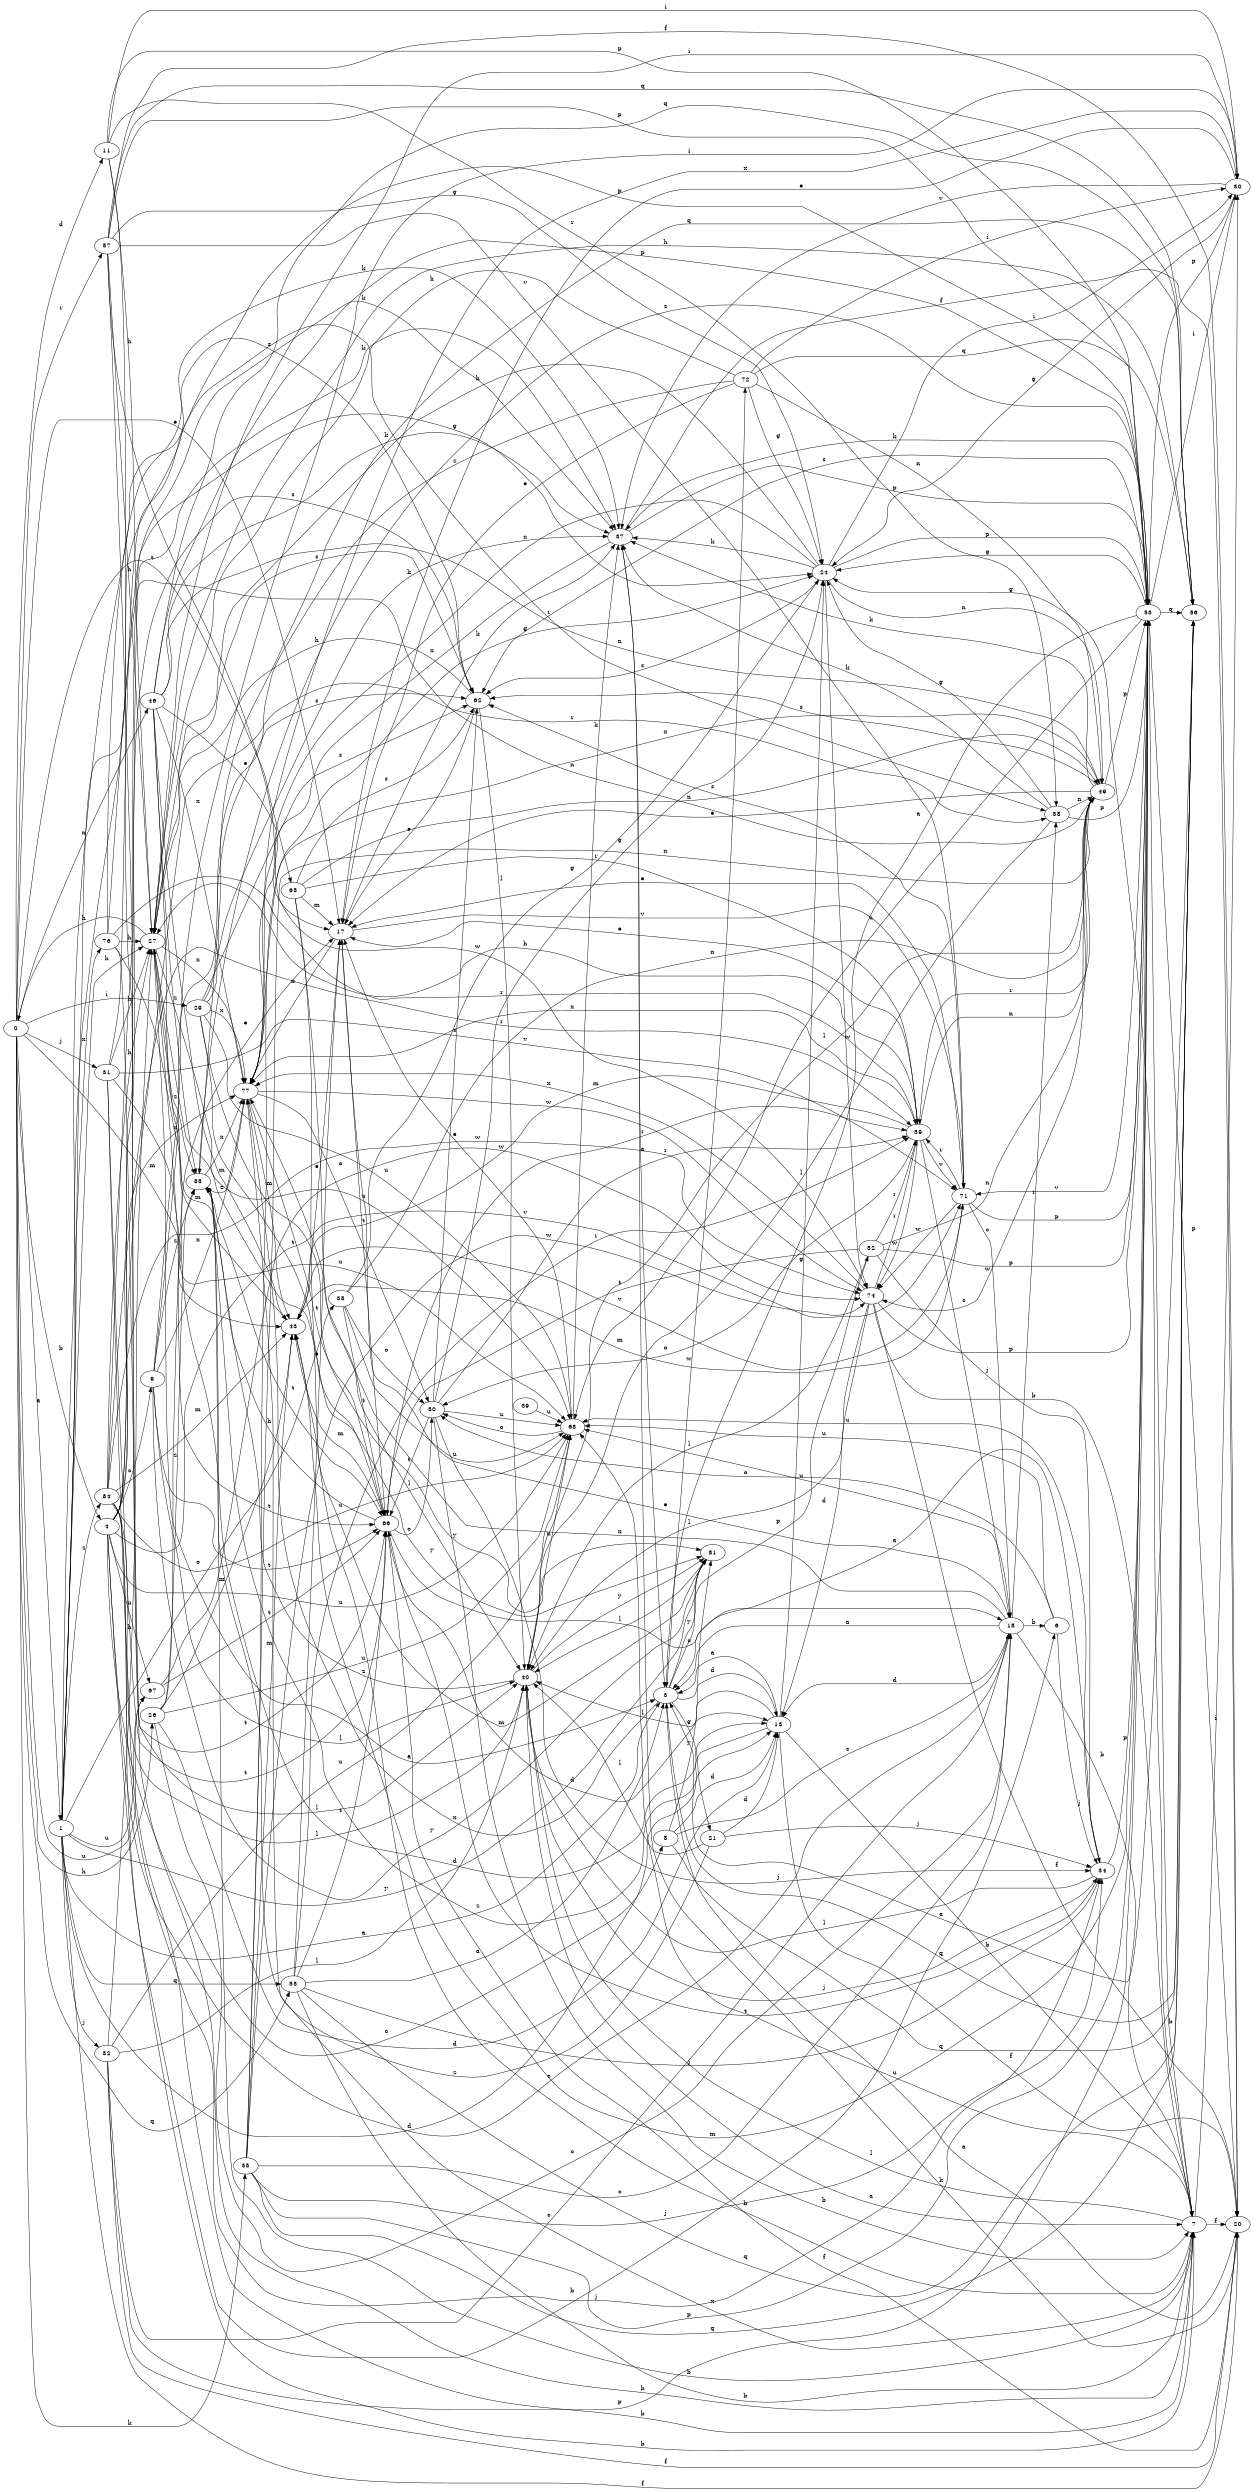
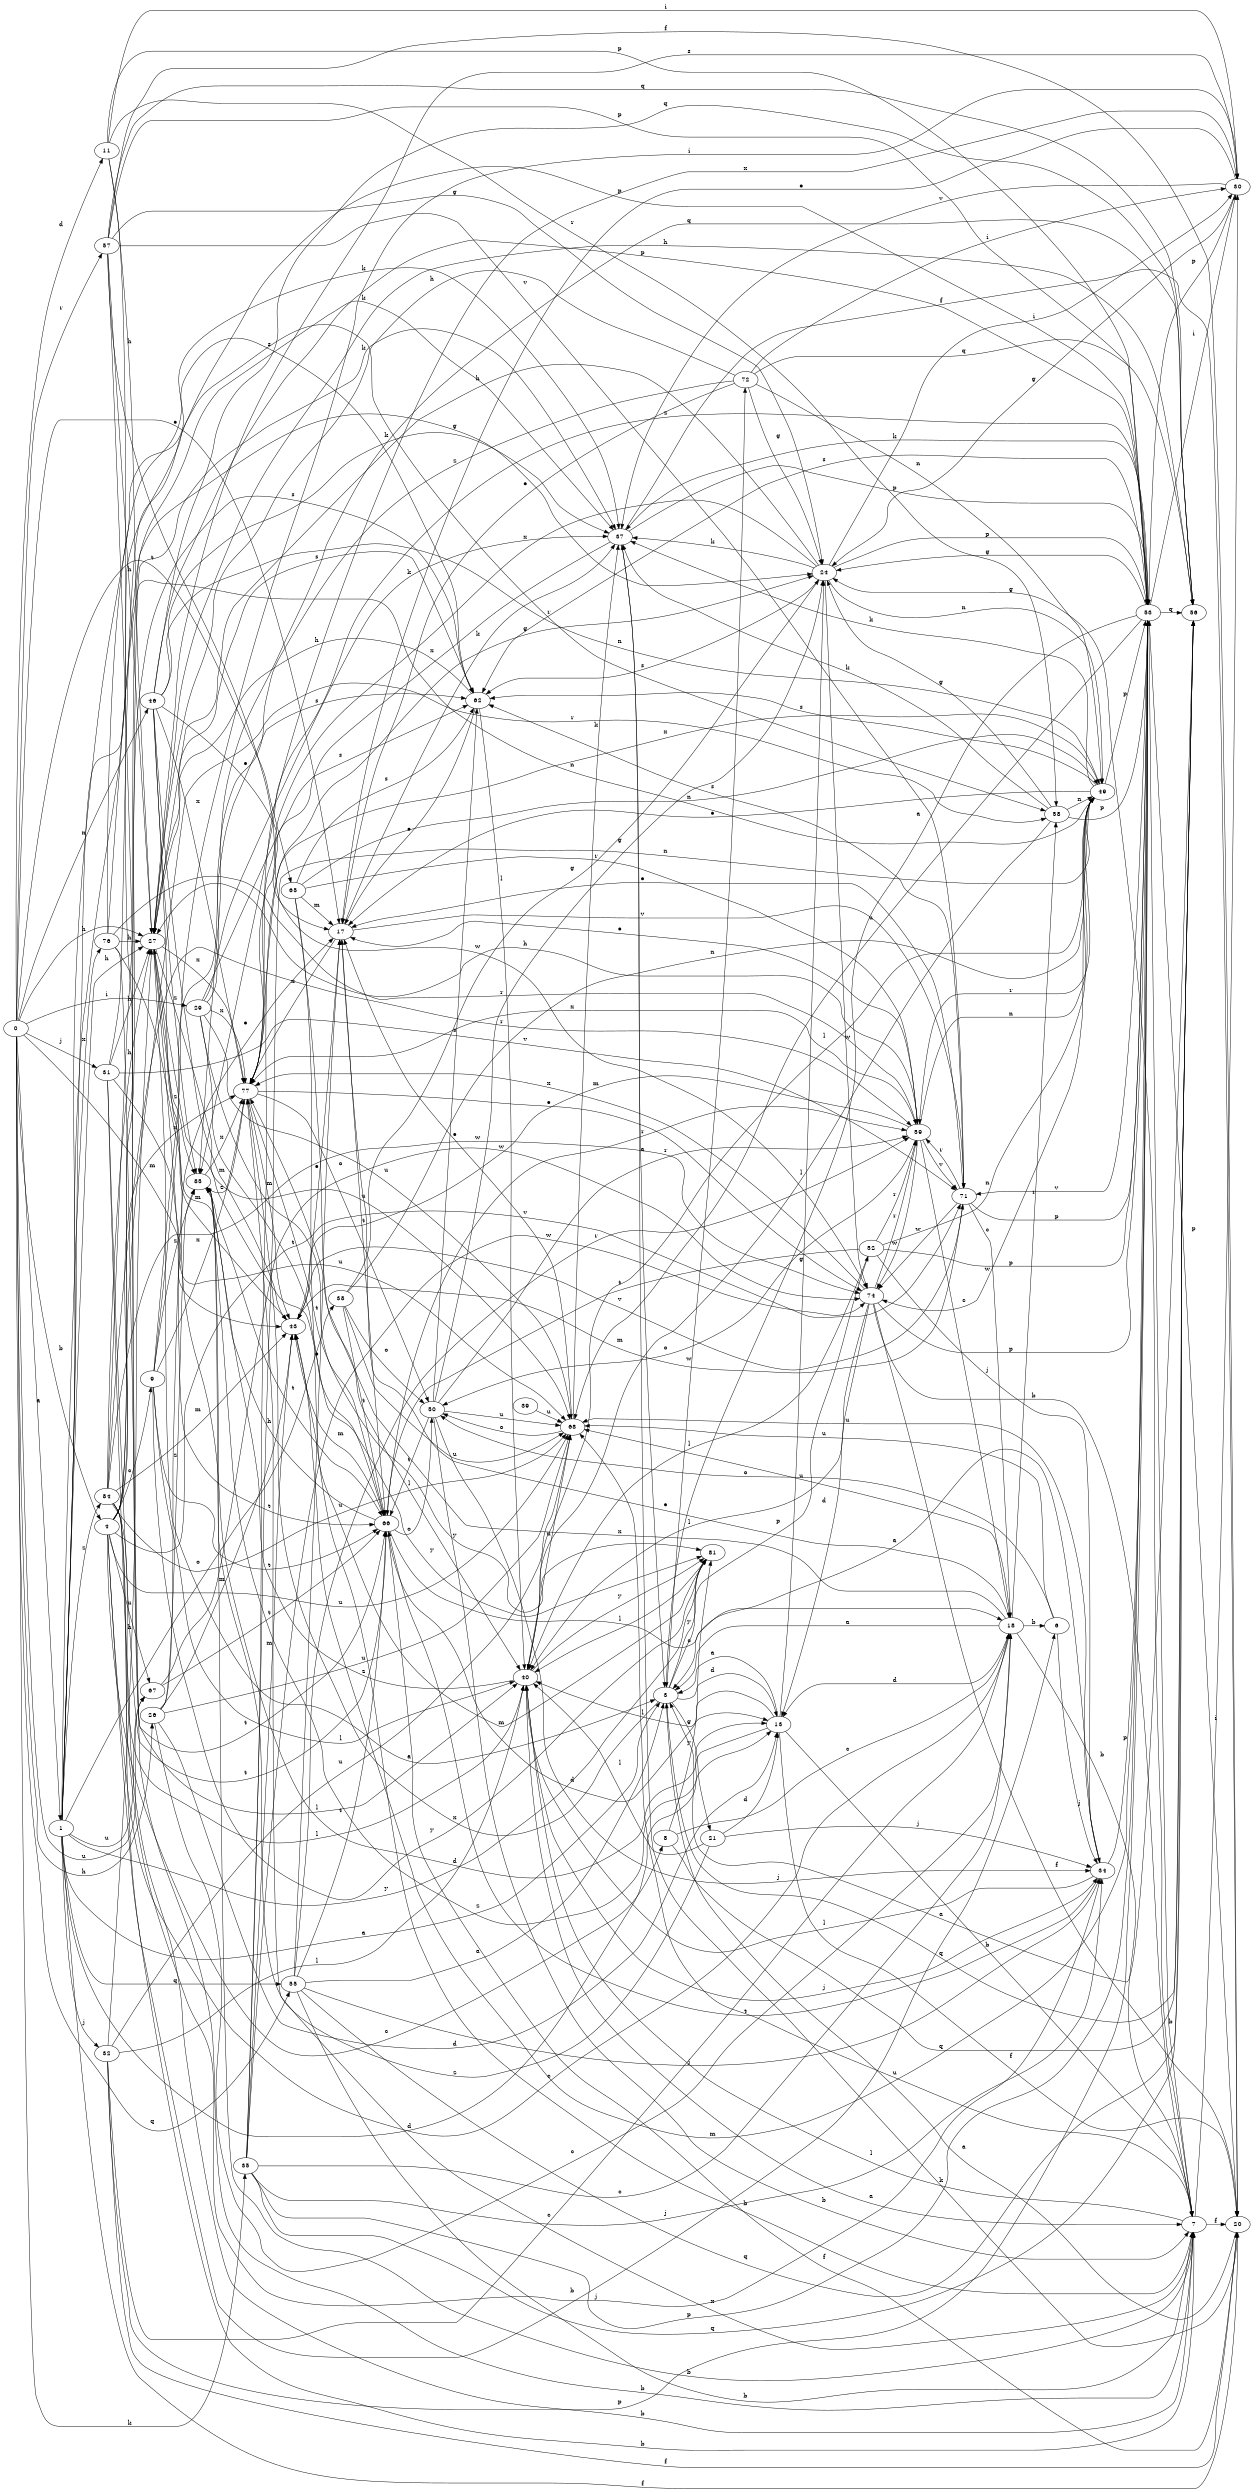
(689, 51) -> (689, 51)
(508, 403) -> (548, 449)
(61, 935) -> (63, 950)
(549, 1102) -> (549, 1102)
(722, 1781) -> none
